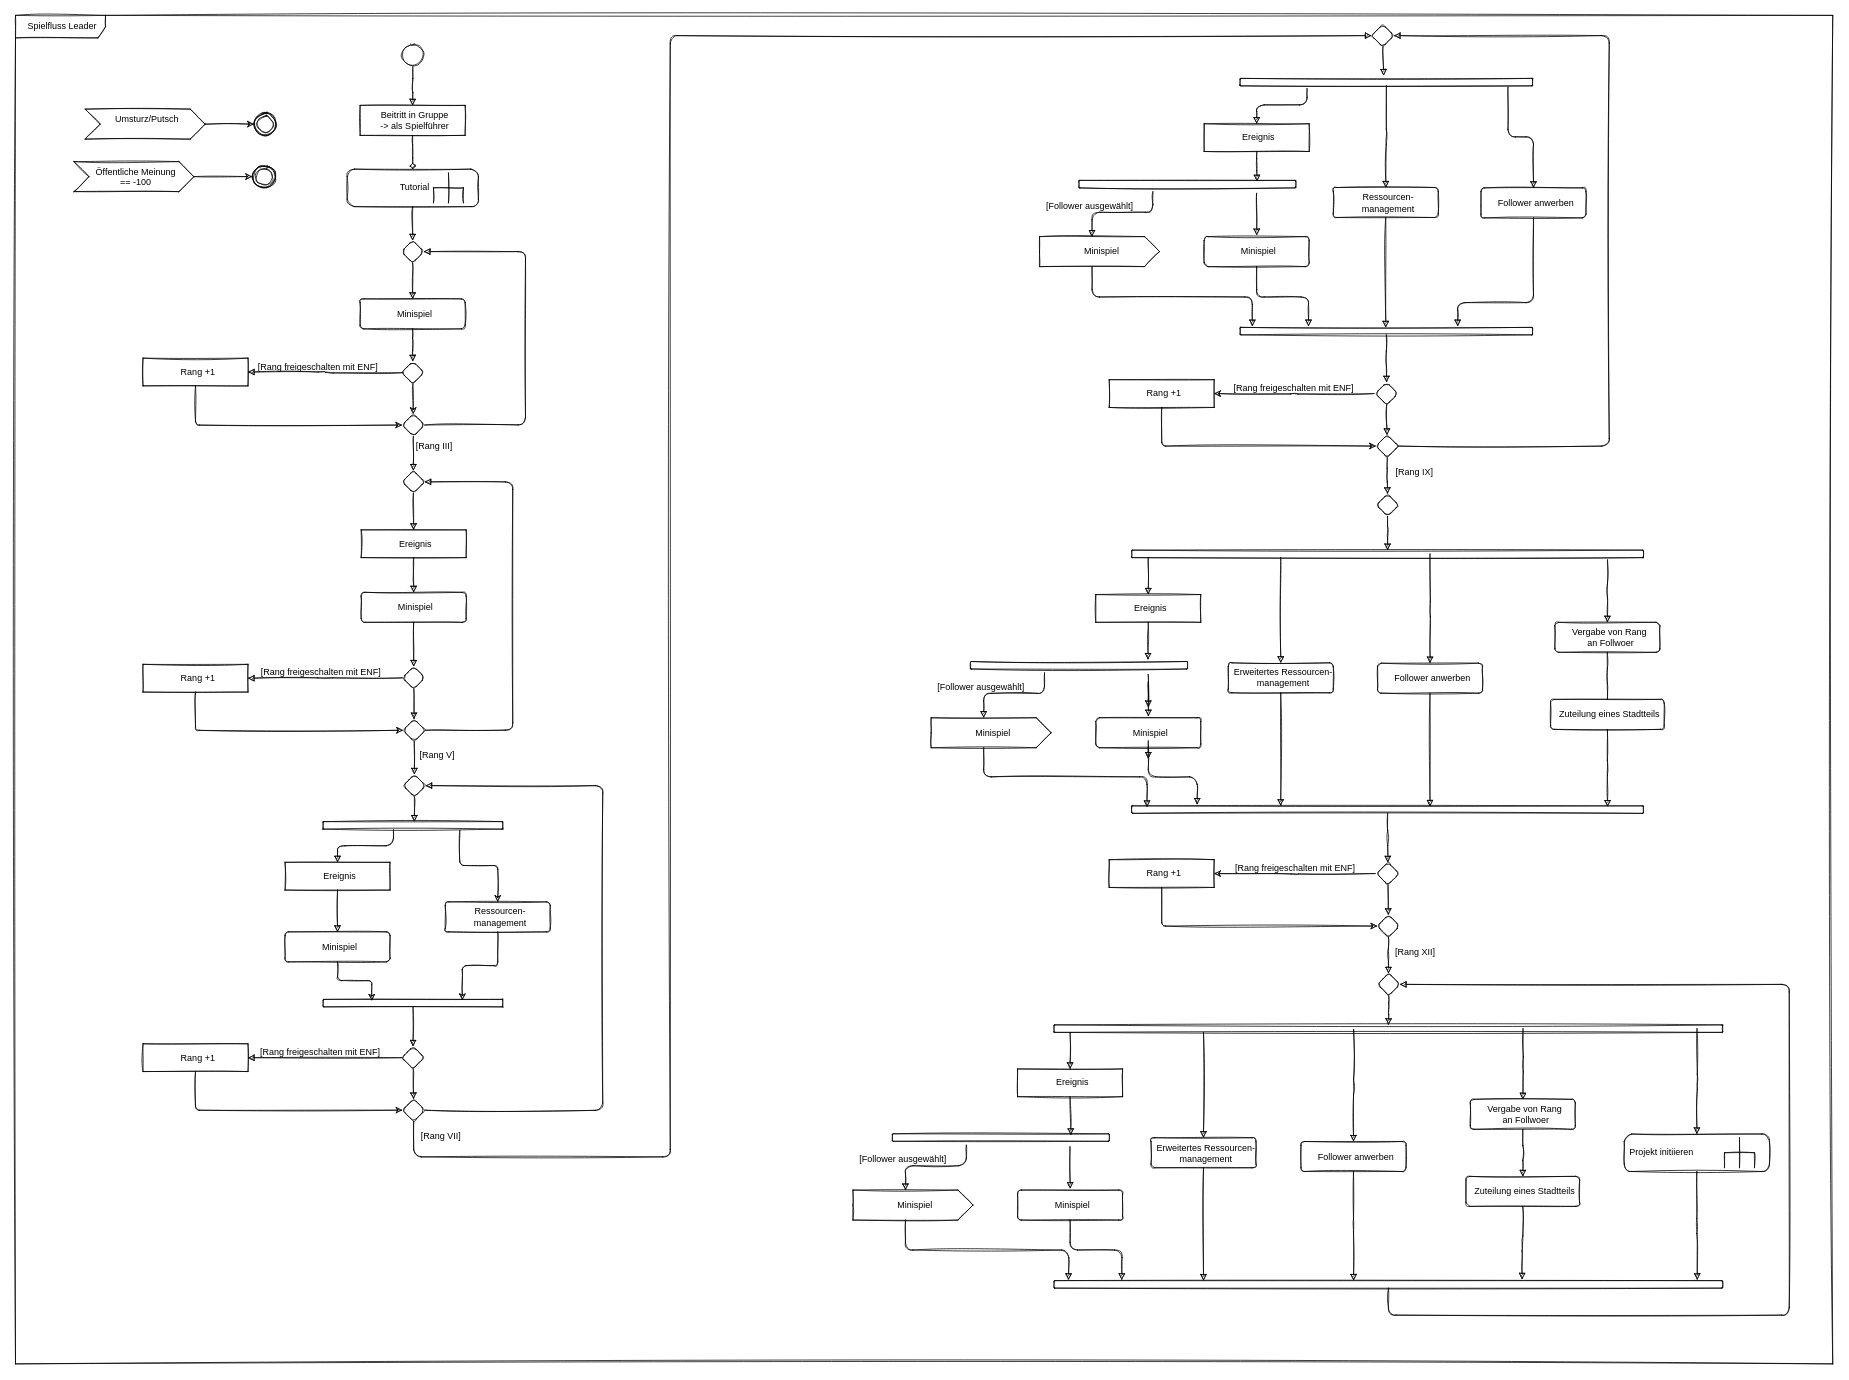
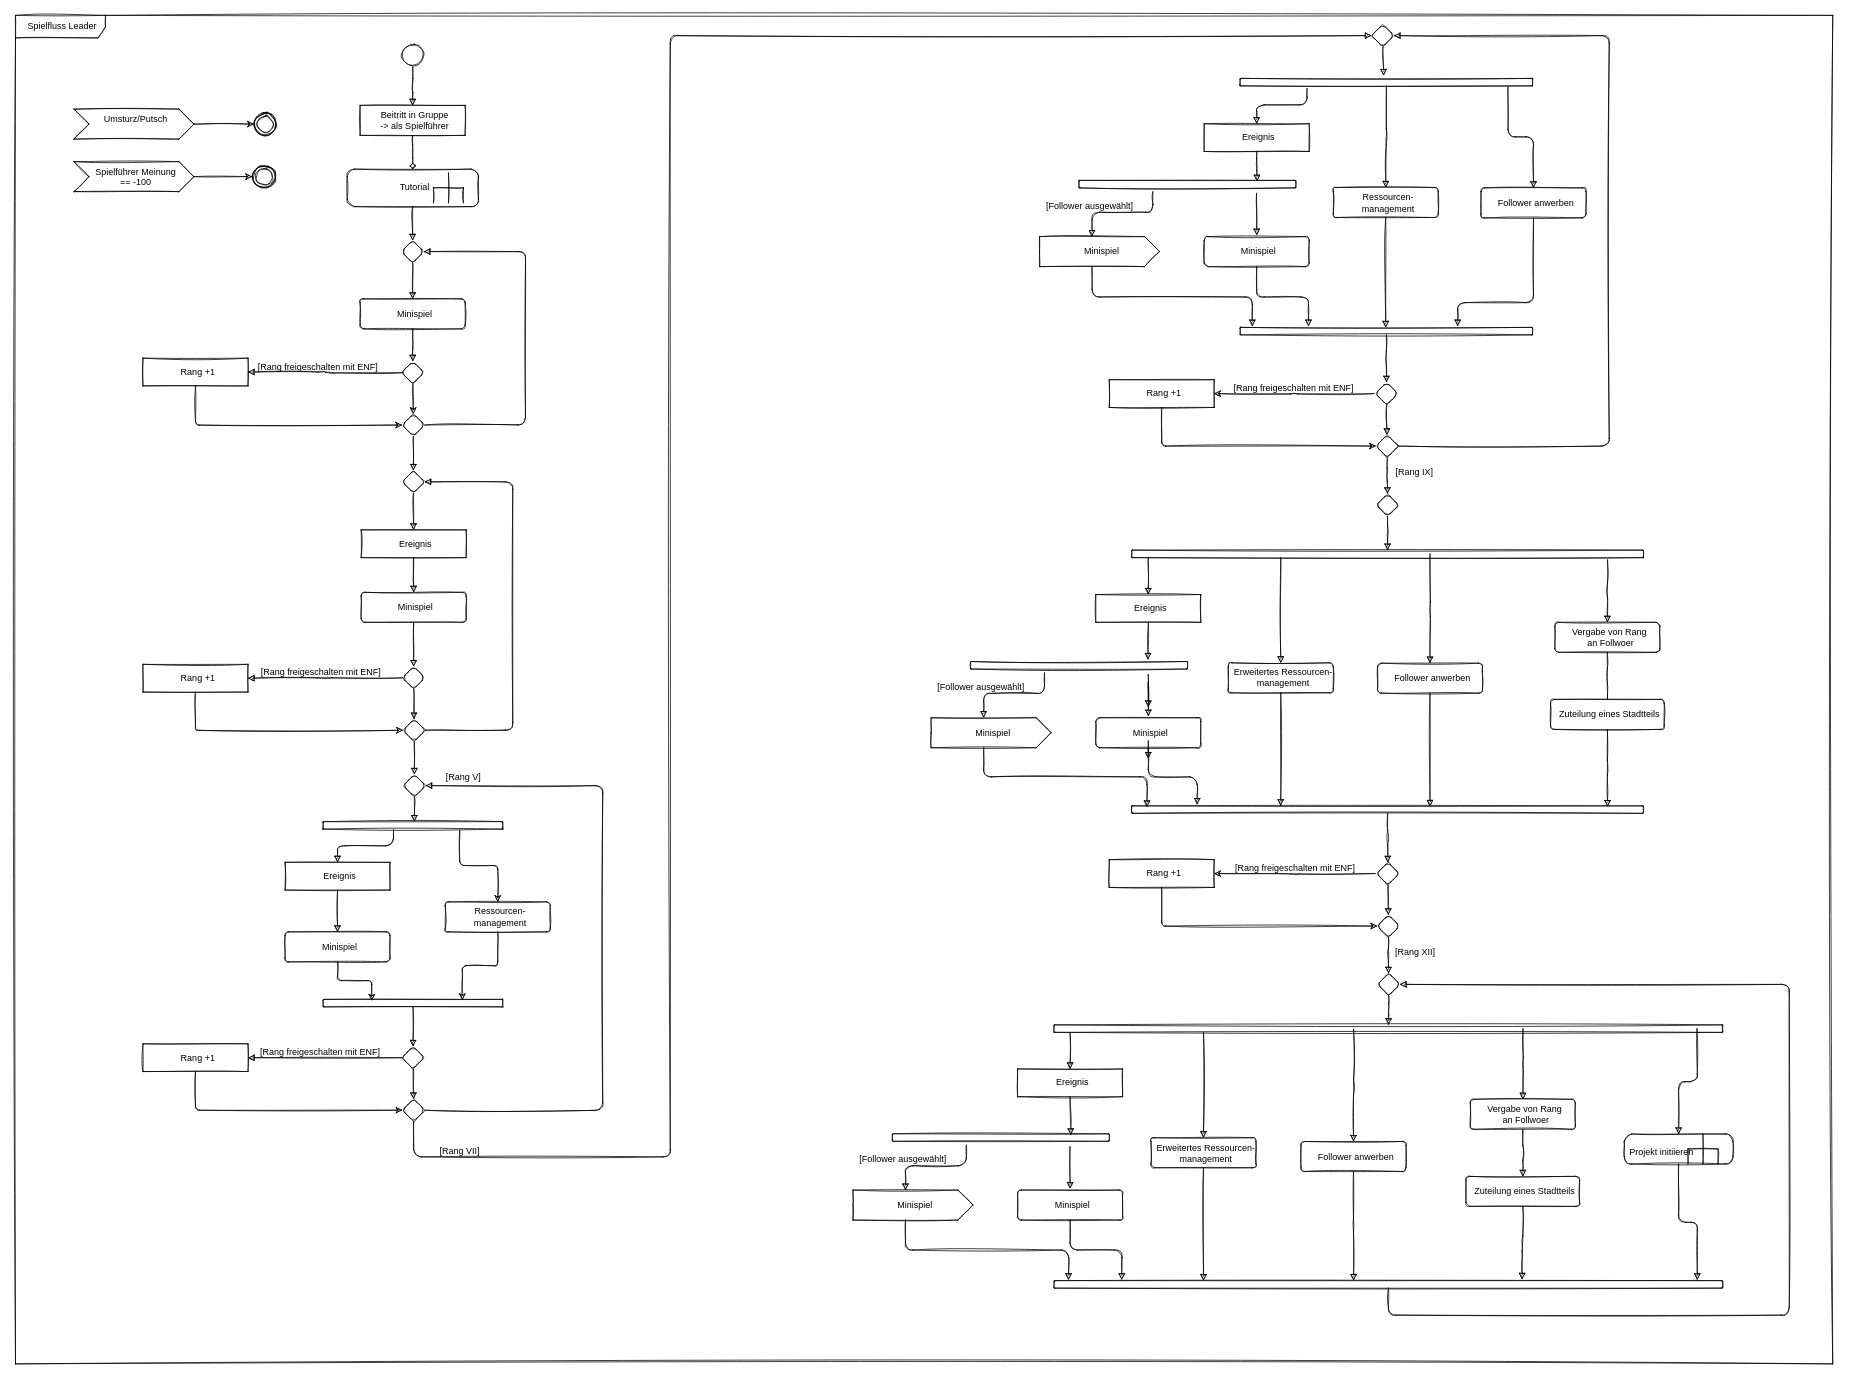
(145, 124) -> (134, 124)
(136, 178) -> (136, 178)
(432, 444) -> none
(435, 752) -> (461, 774)
(438, 1133) -> (457, 1148)
(1697, 1153) -> (1679, 1149)
